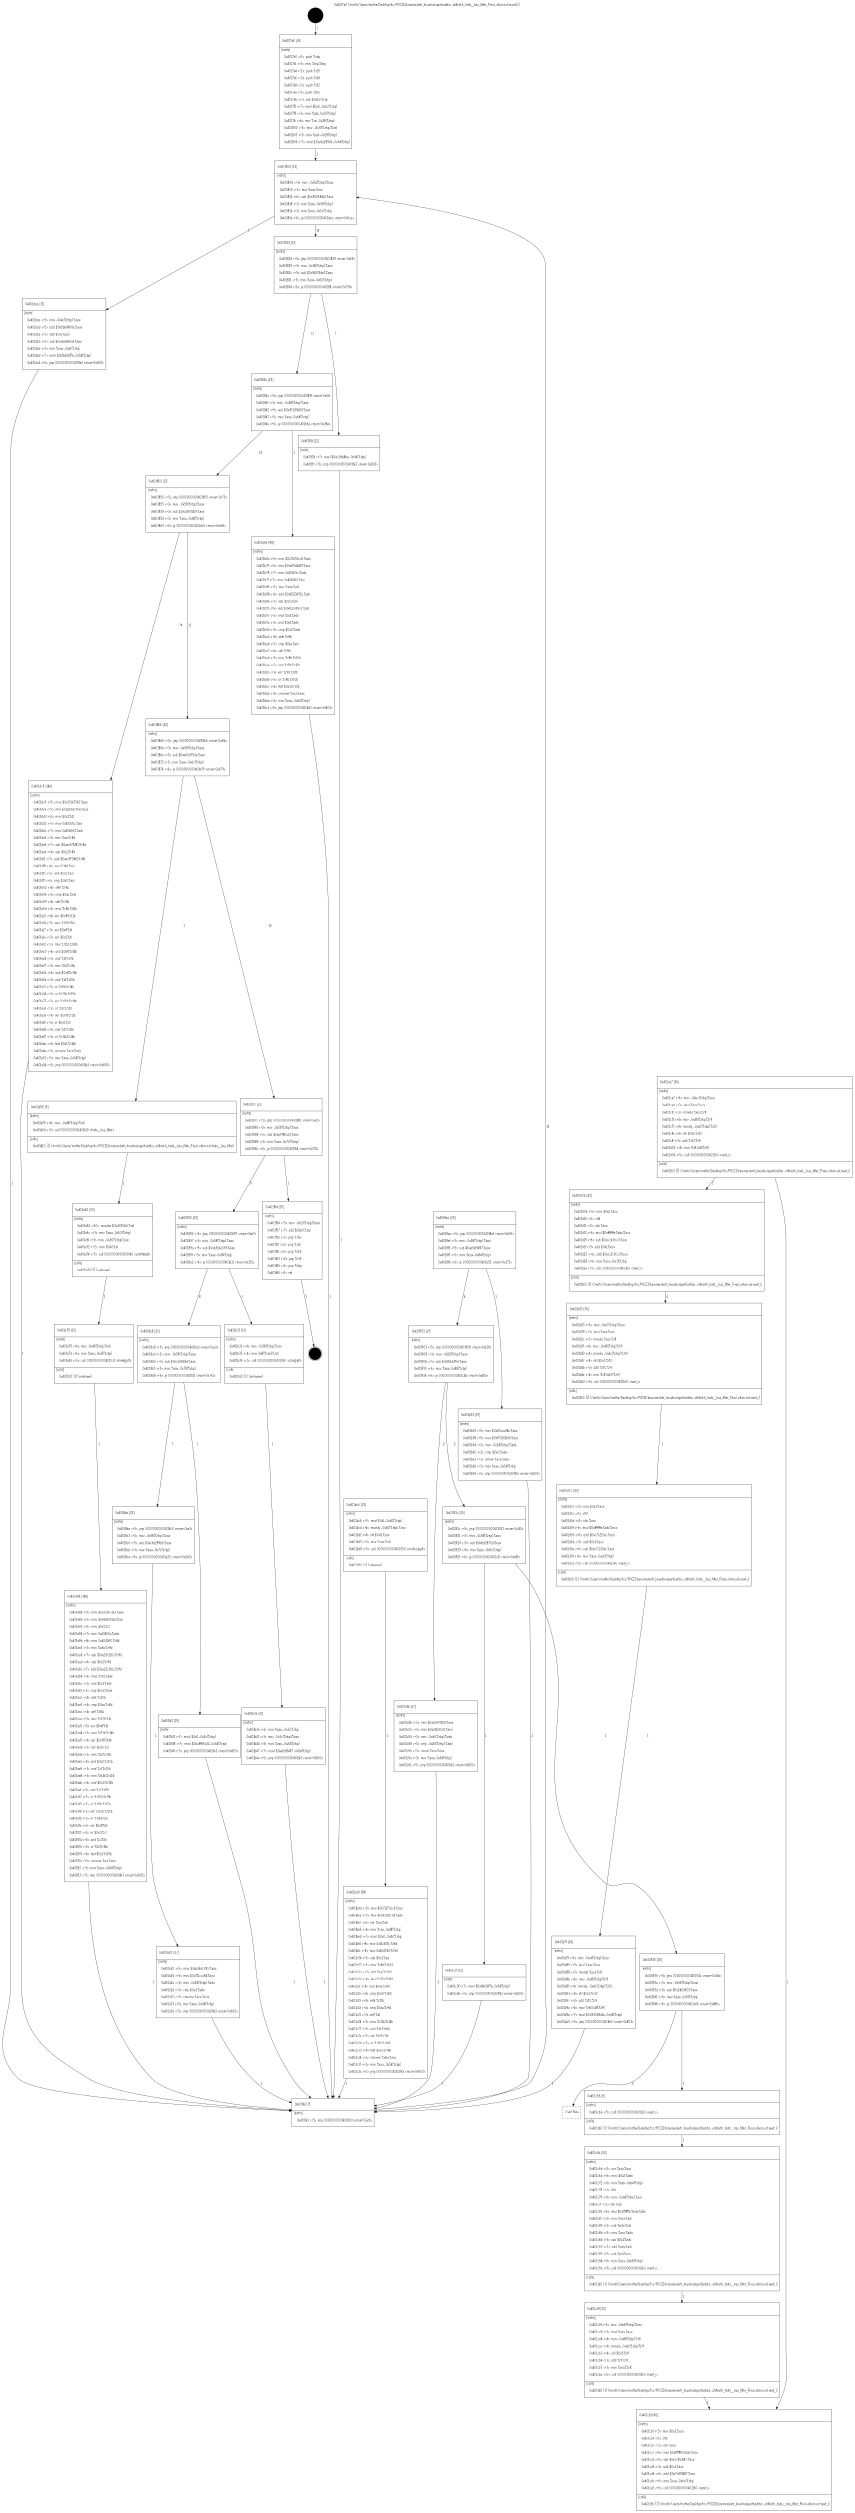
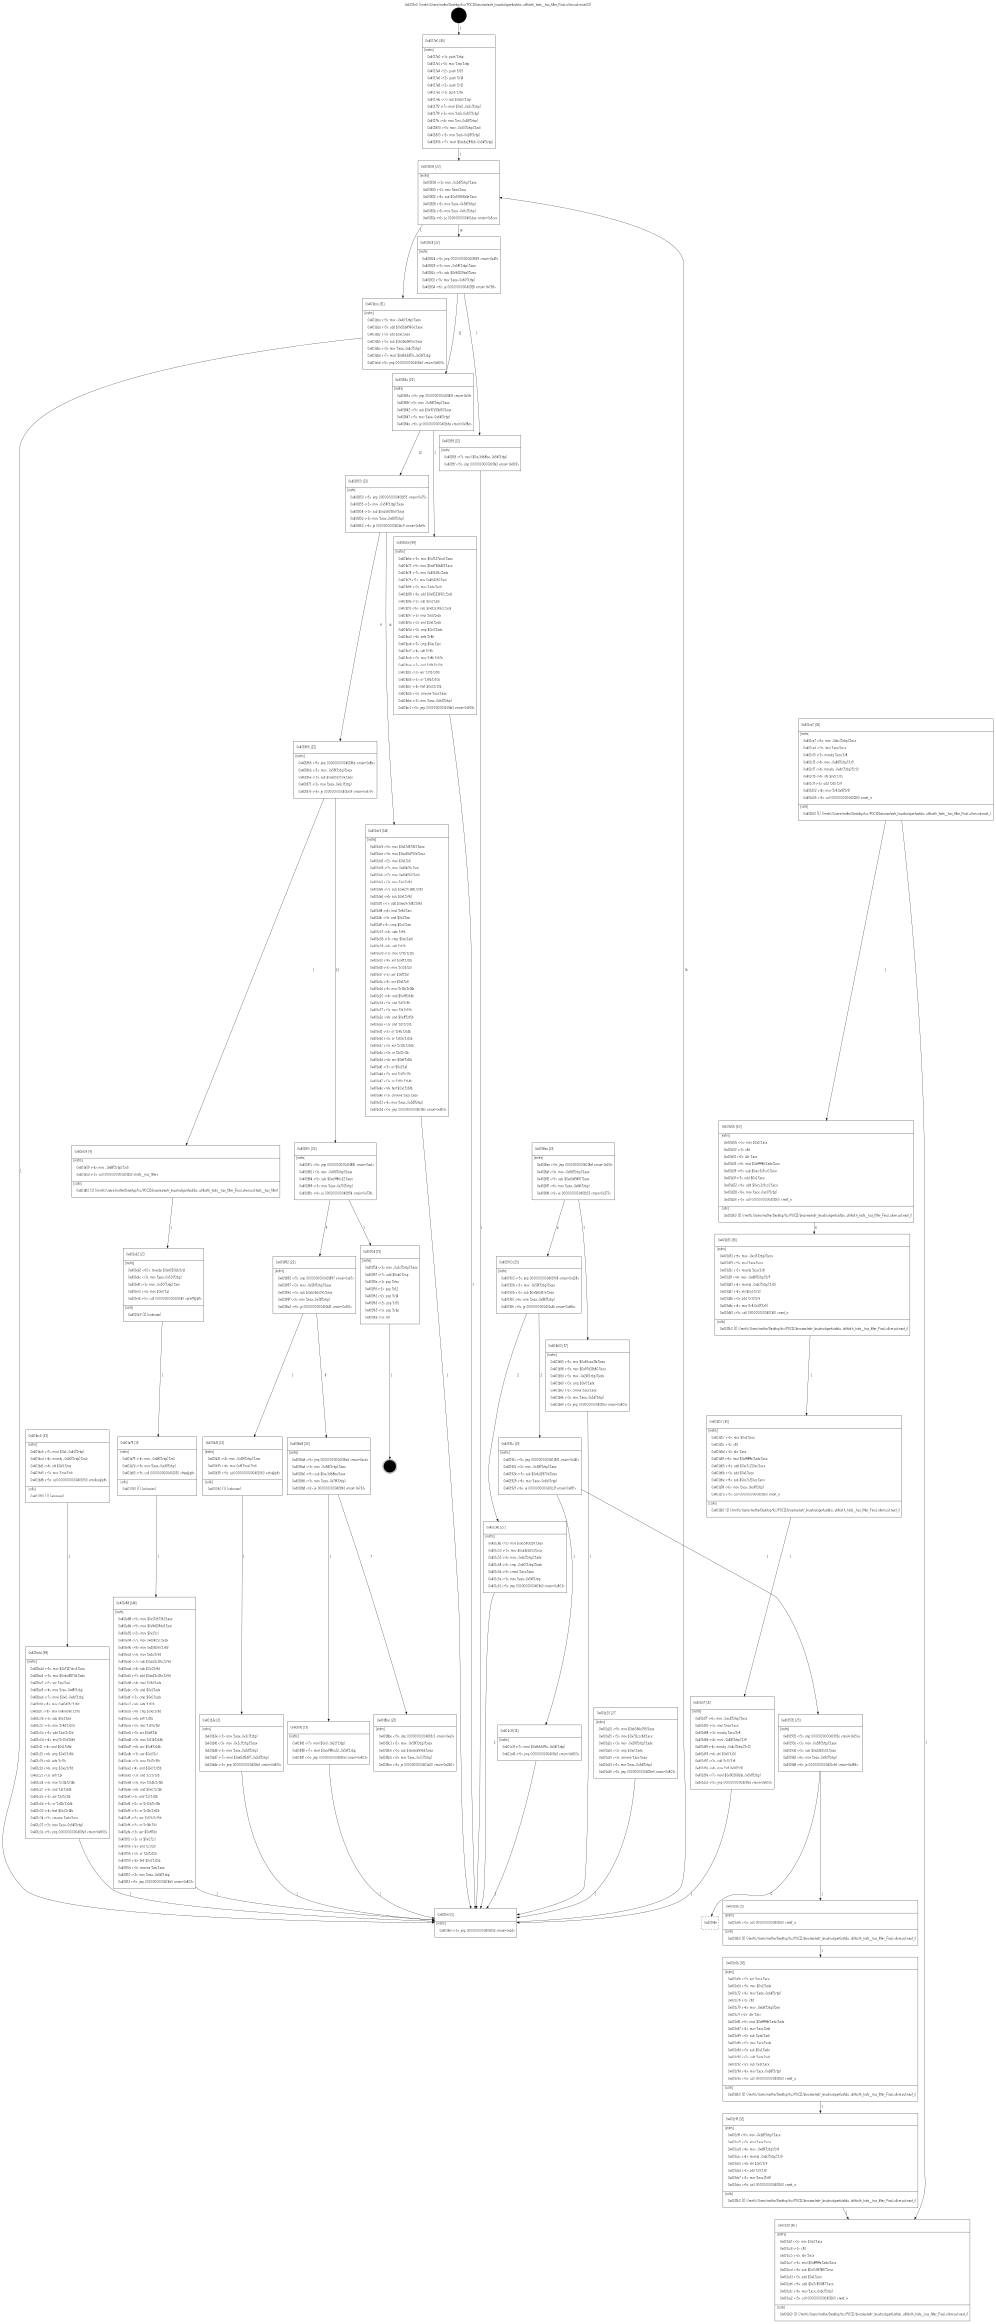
(150, 1756) -> none
